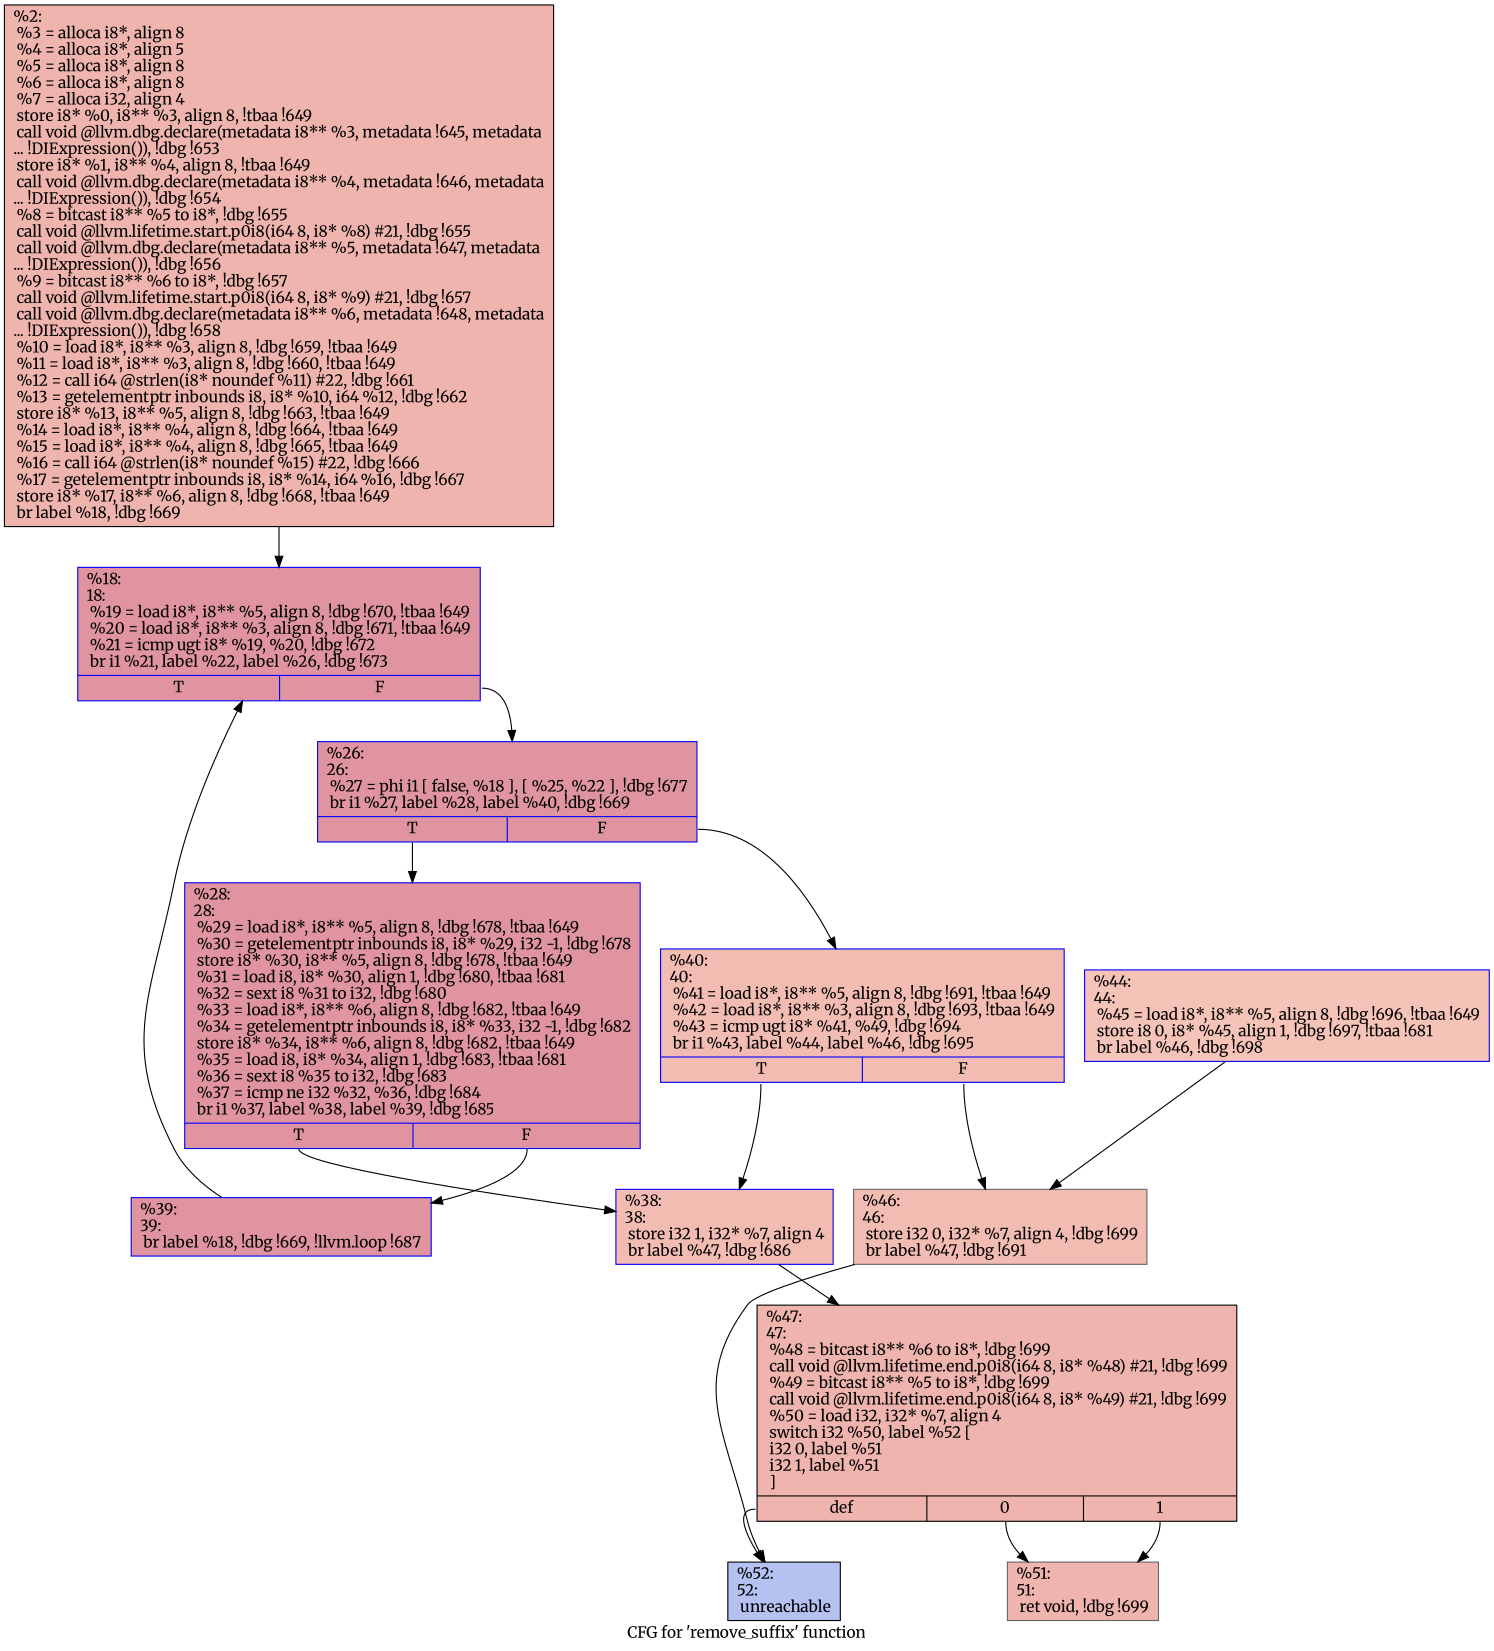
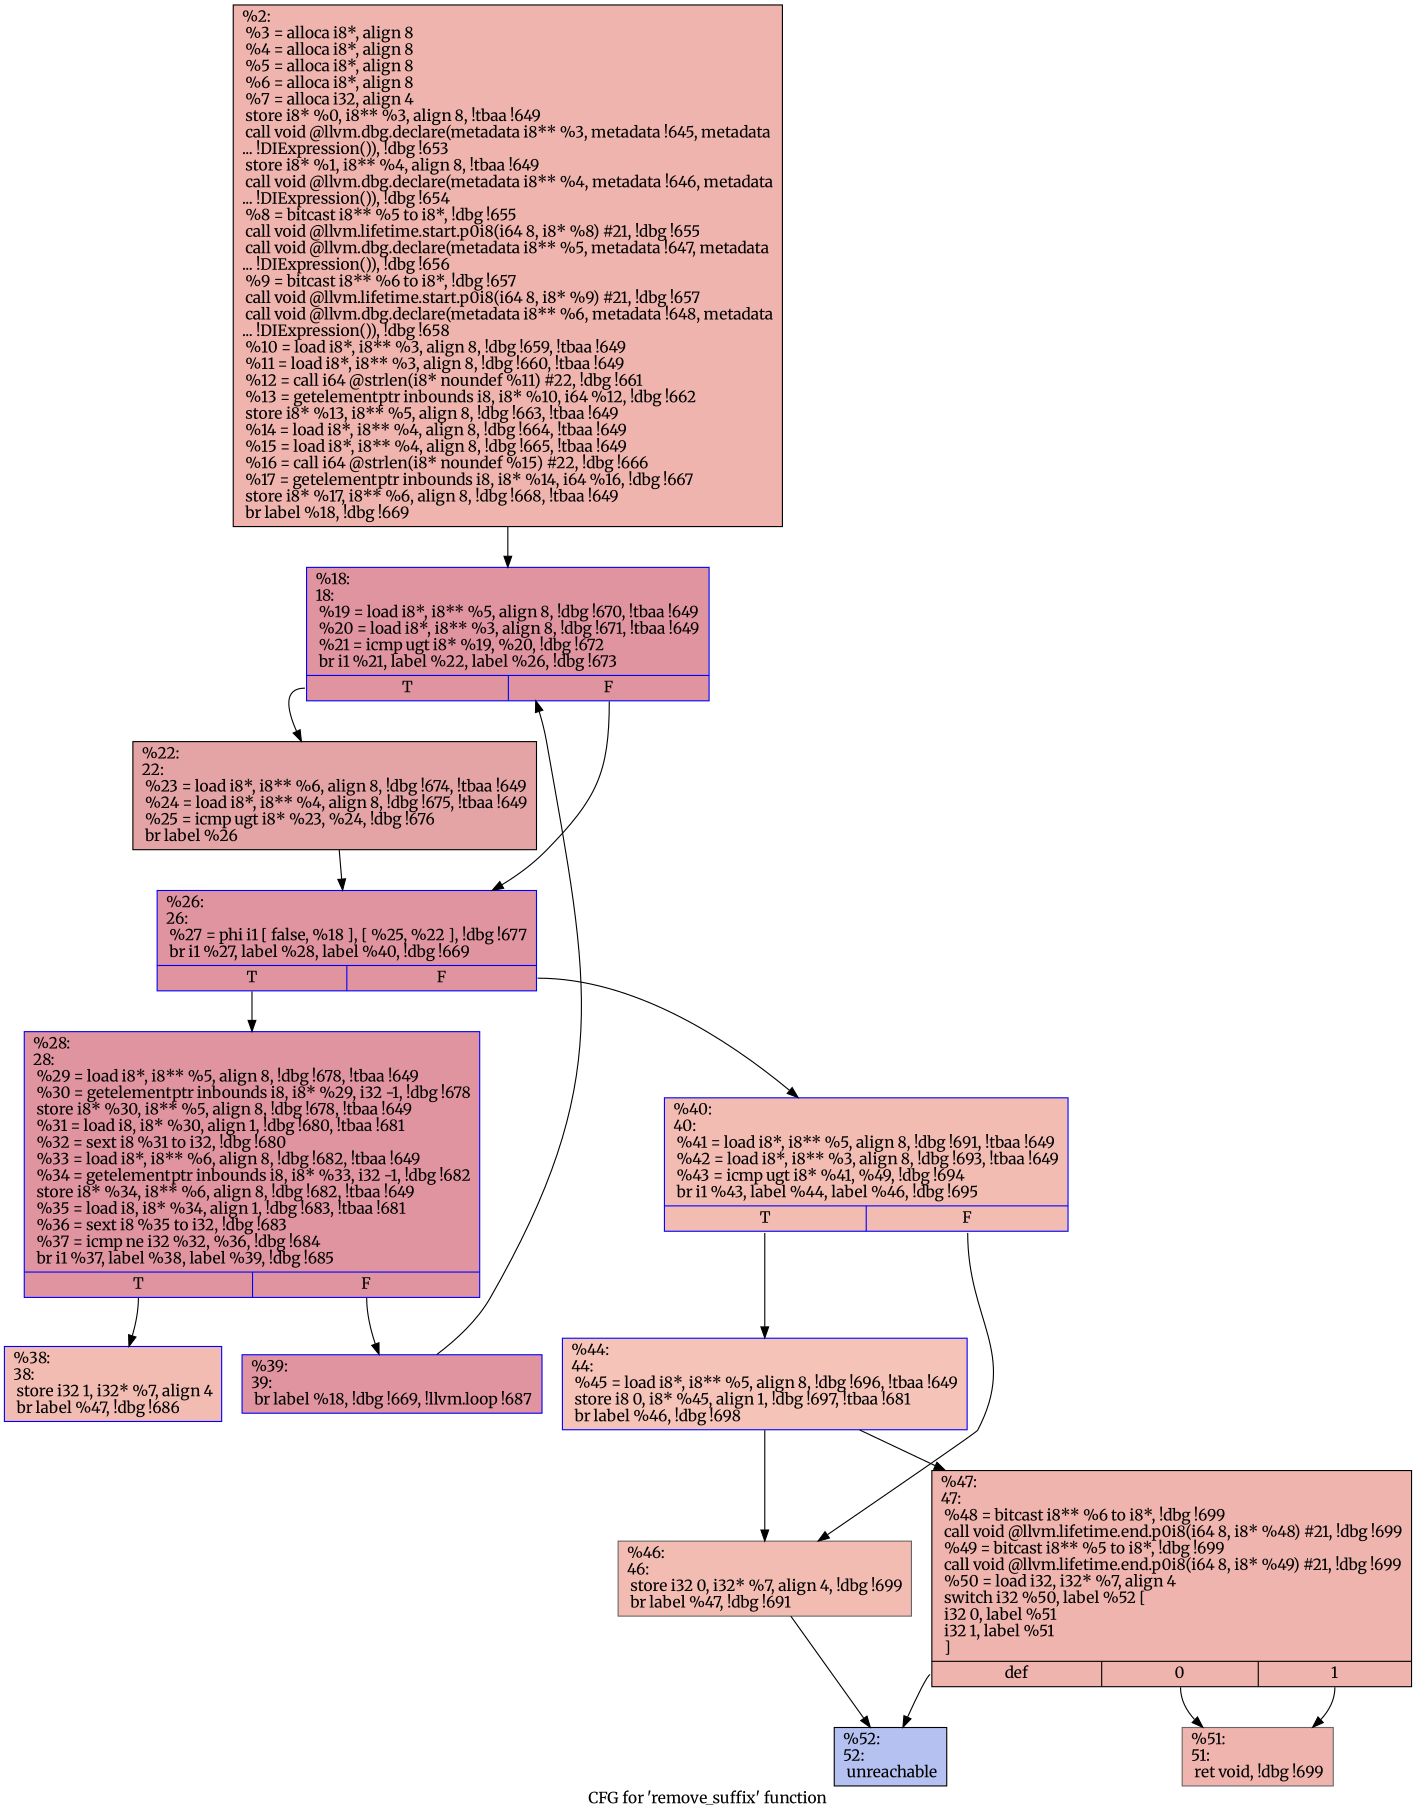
(99, 50) -> (328, 50)
none -> (335, 796)
(756, 1132) -> (765, 1280)
(809, 1285) -> (897, 1448)
